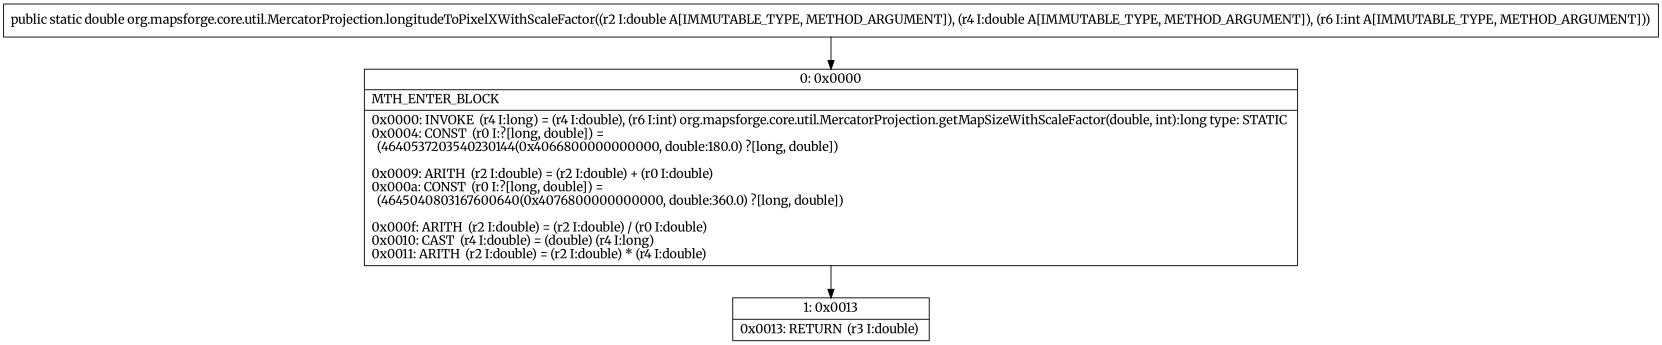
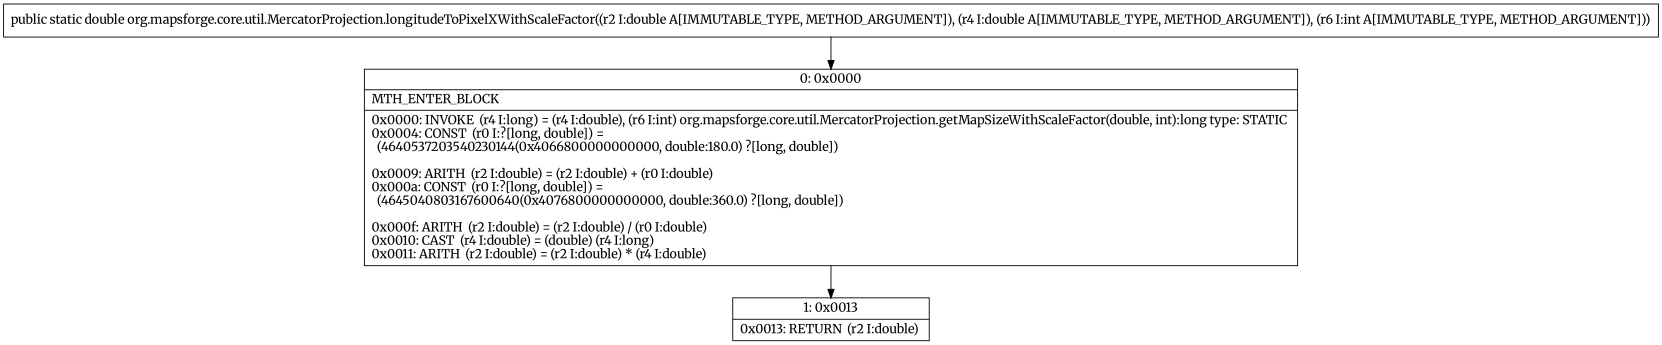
(831, 330) -> (831, 330)
